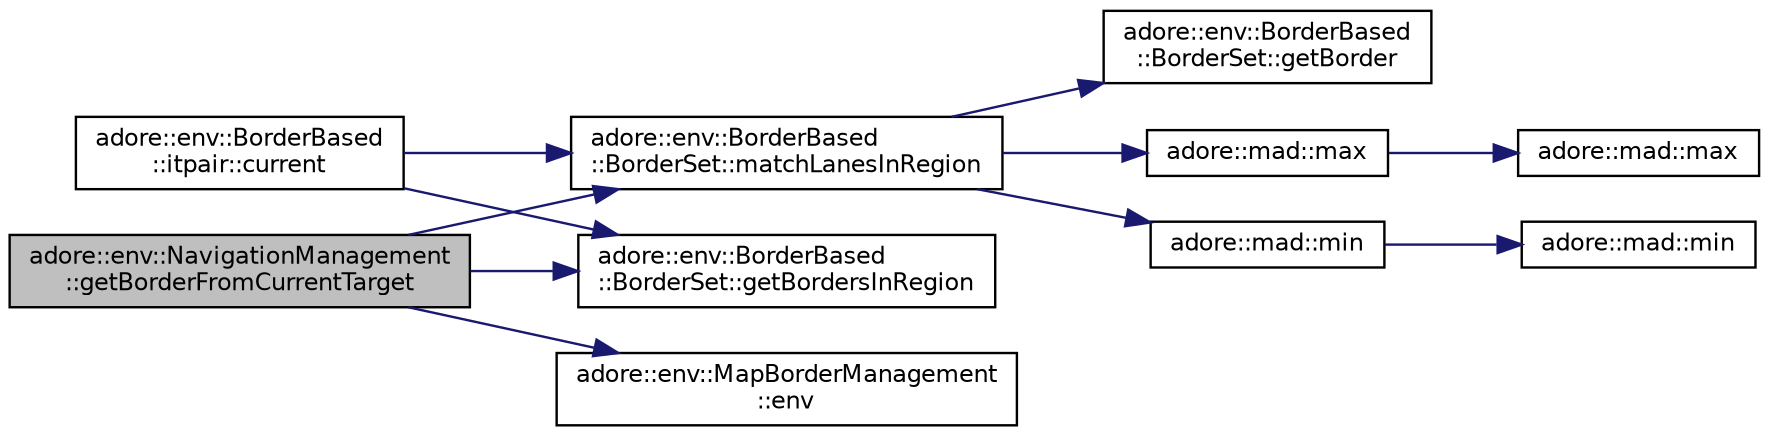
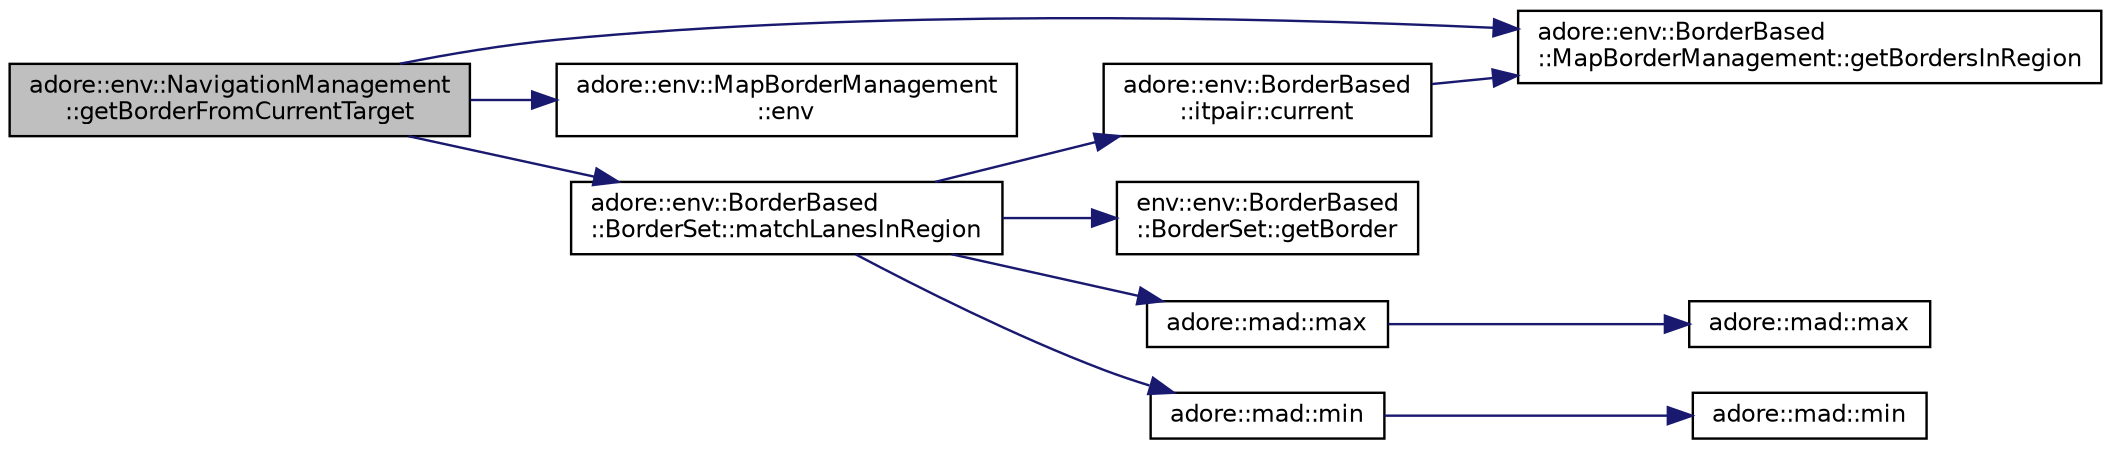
(1268, 47) -> (1268, 218)
(475, 153) -> (1015, 162)
(787, 271) -> (1810, 47)
